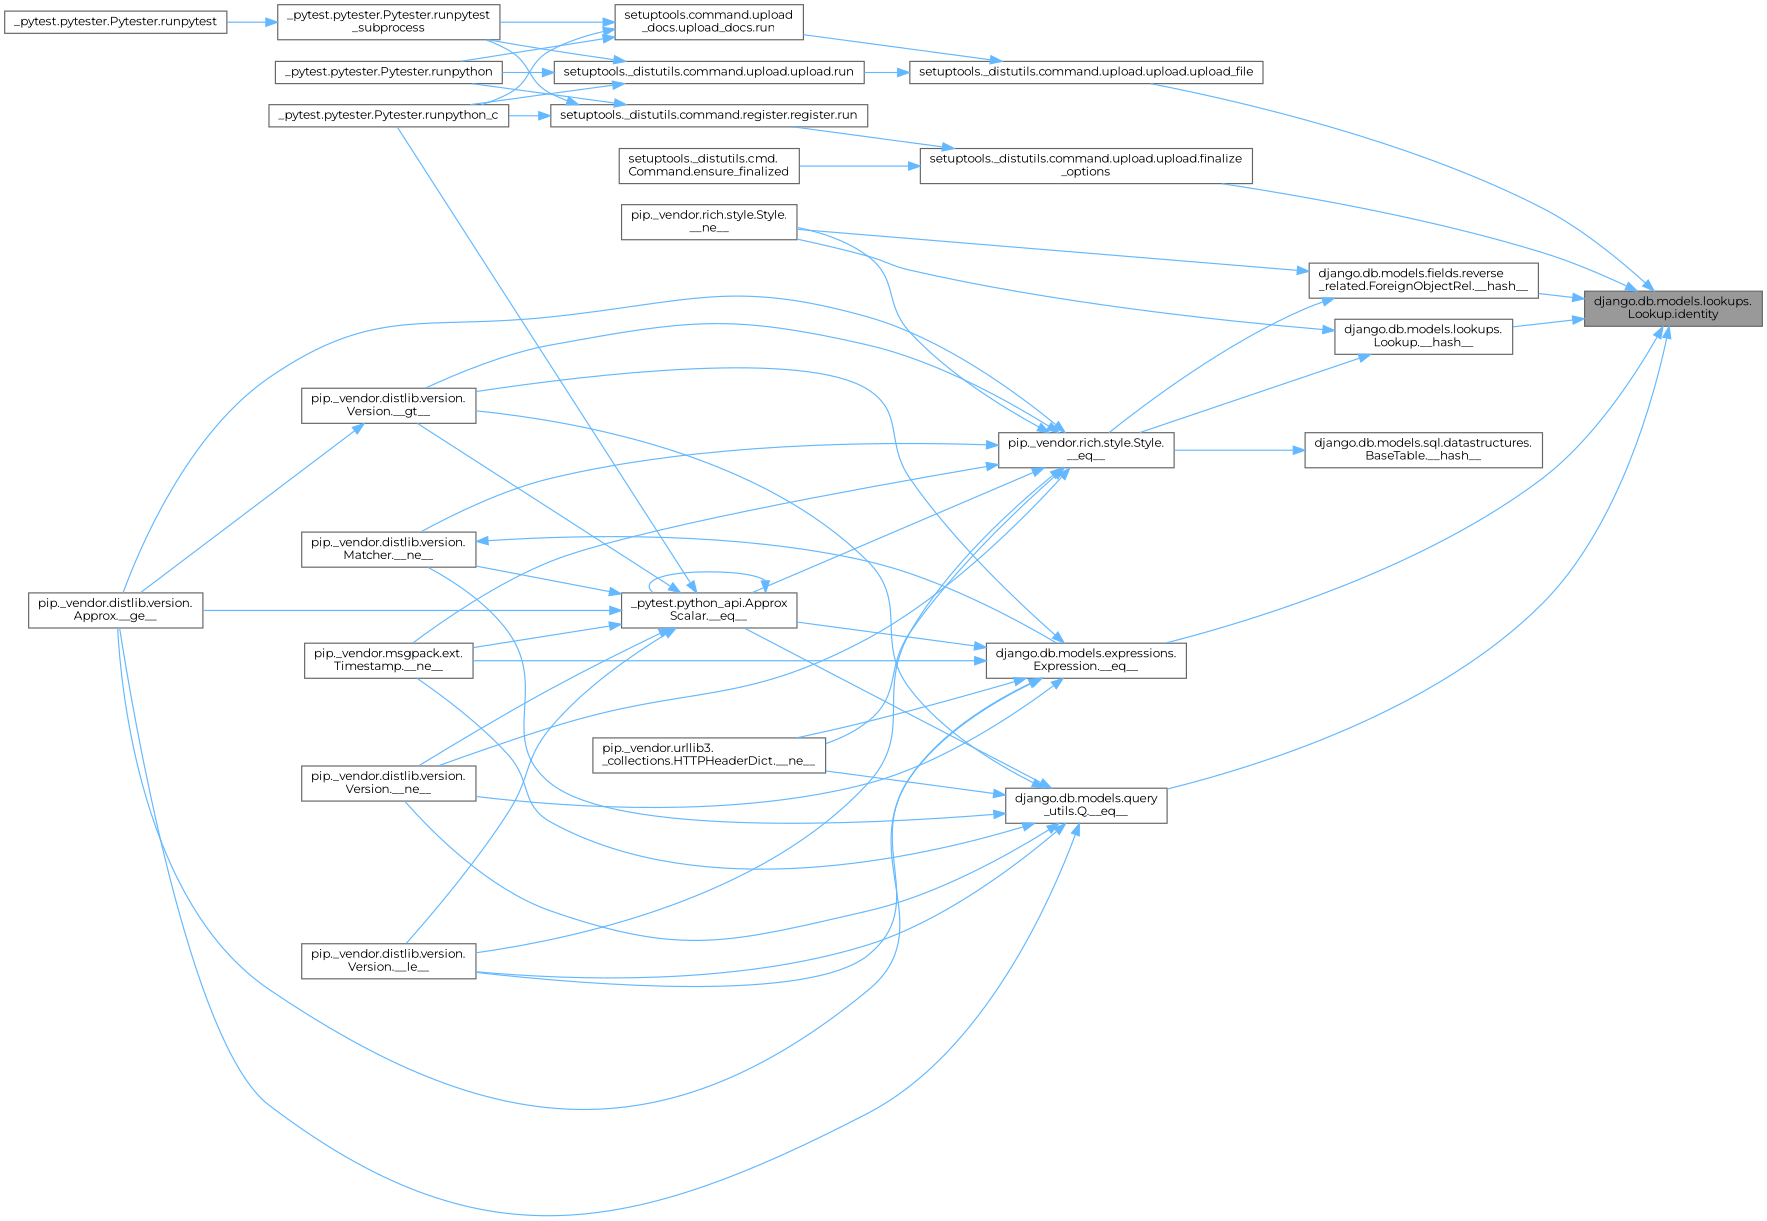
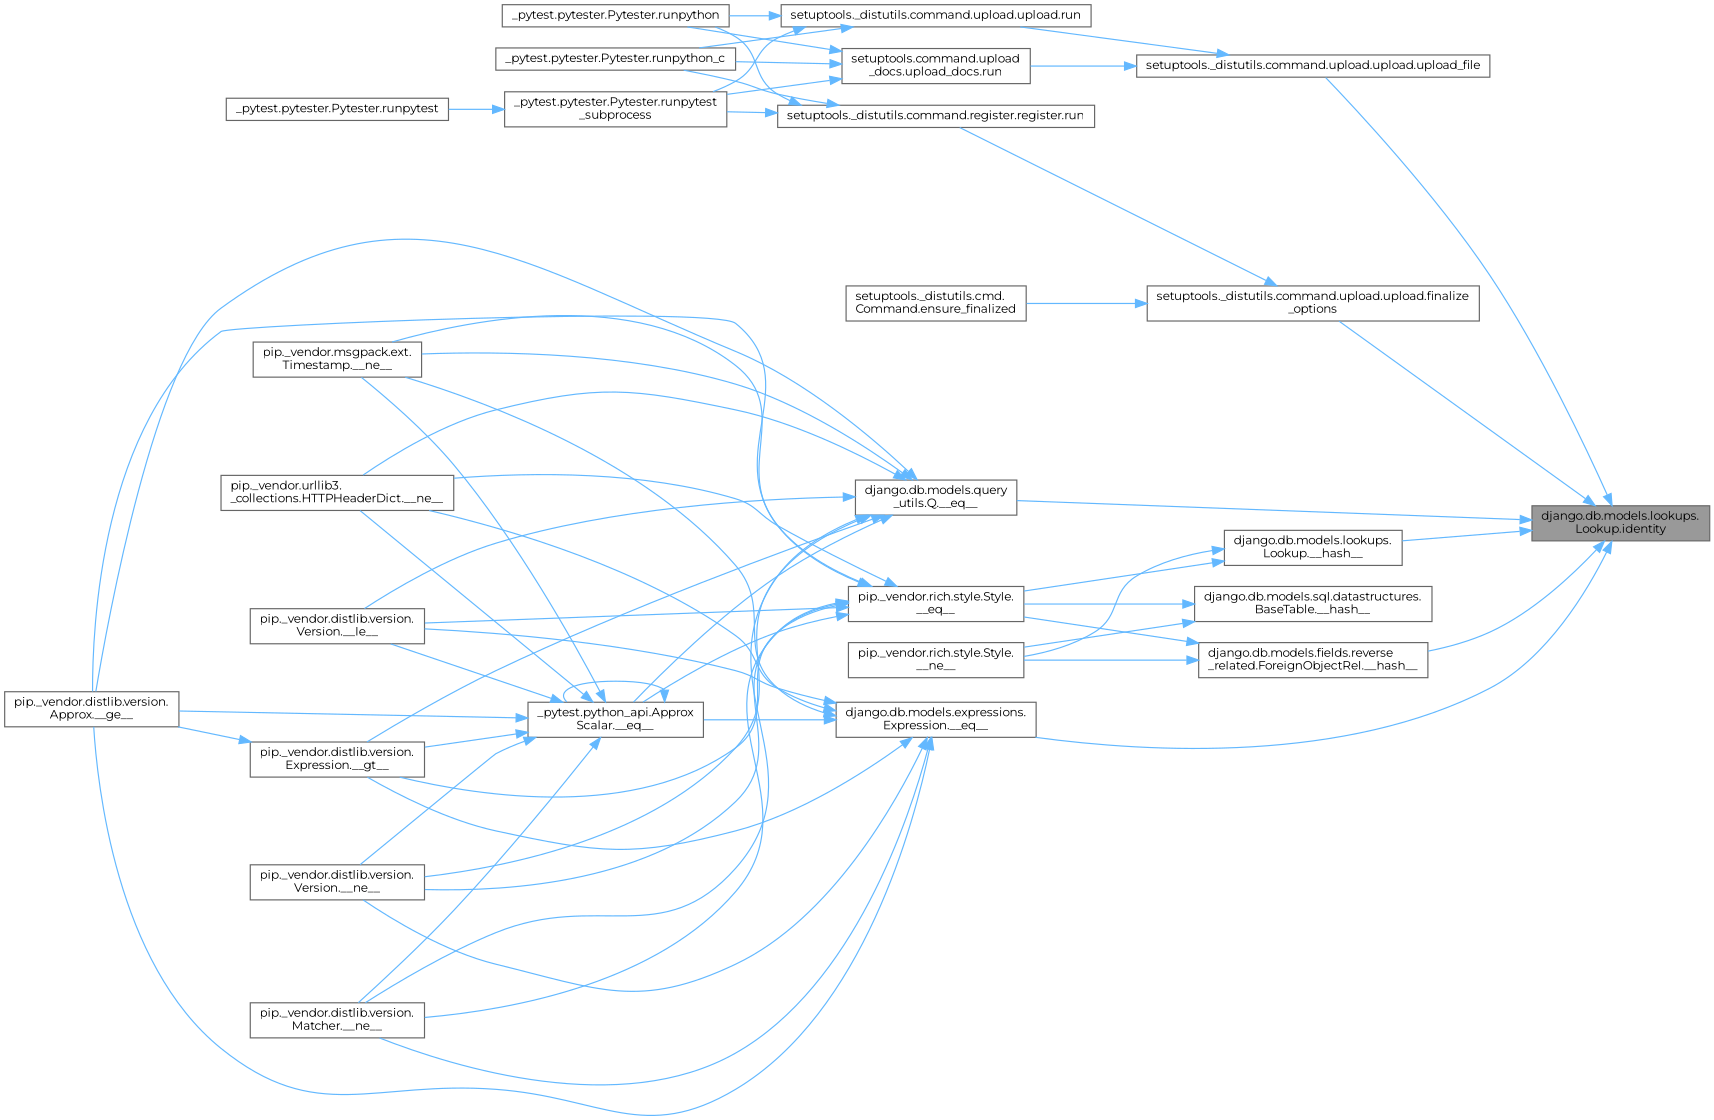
(899, 317) -> (1103, 635)
(544, 355) -> (472, 603)
(389, 406) -> (337, 760)
(782, 547) -> (736, 1053)
